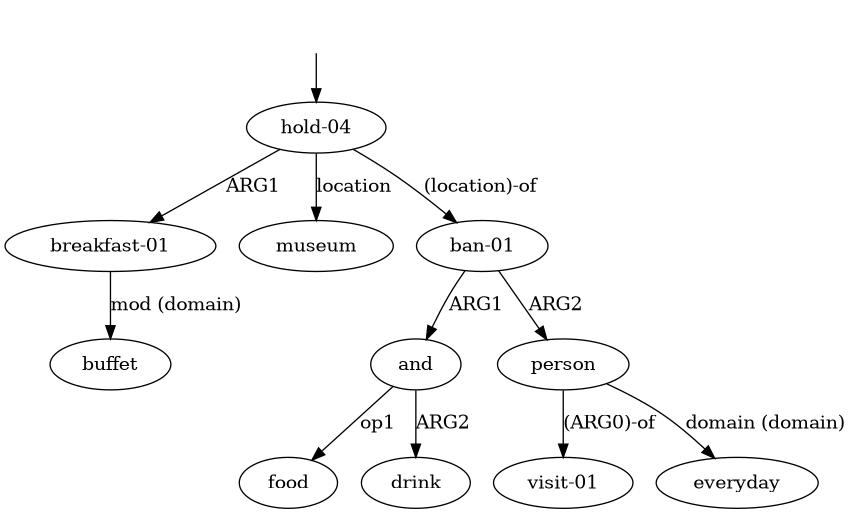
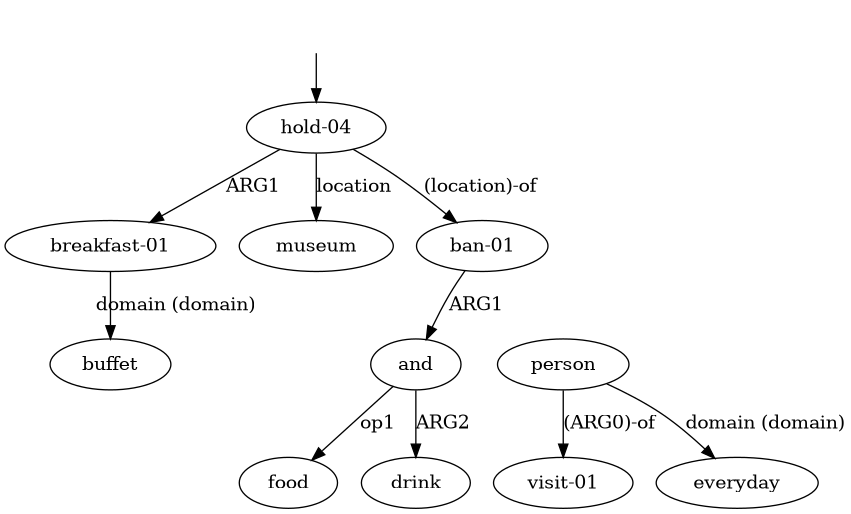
(519, 300) -> none
(176, 305) -> (176, 305)
